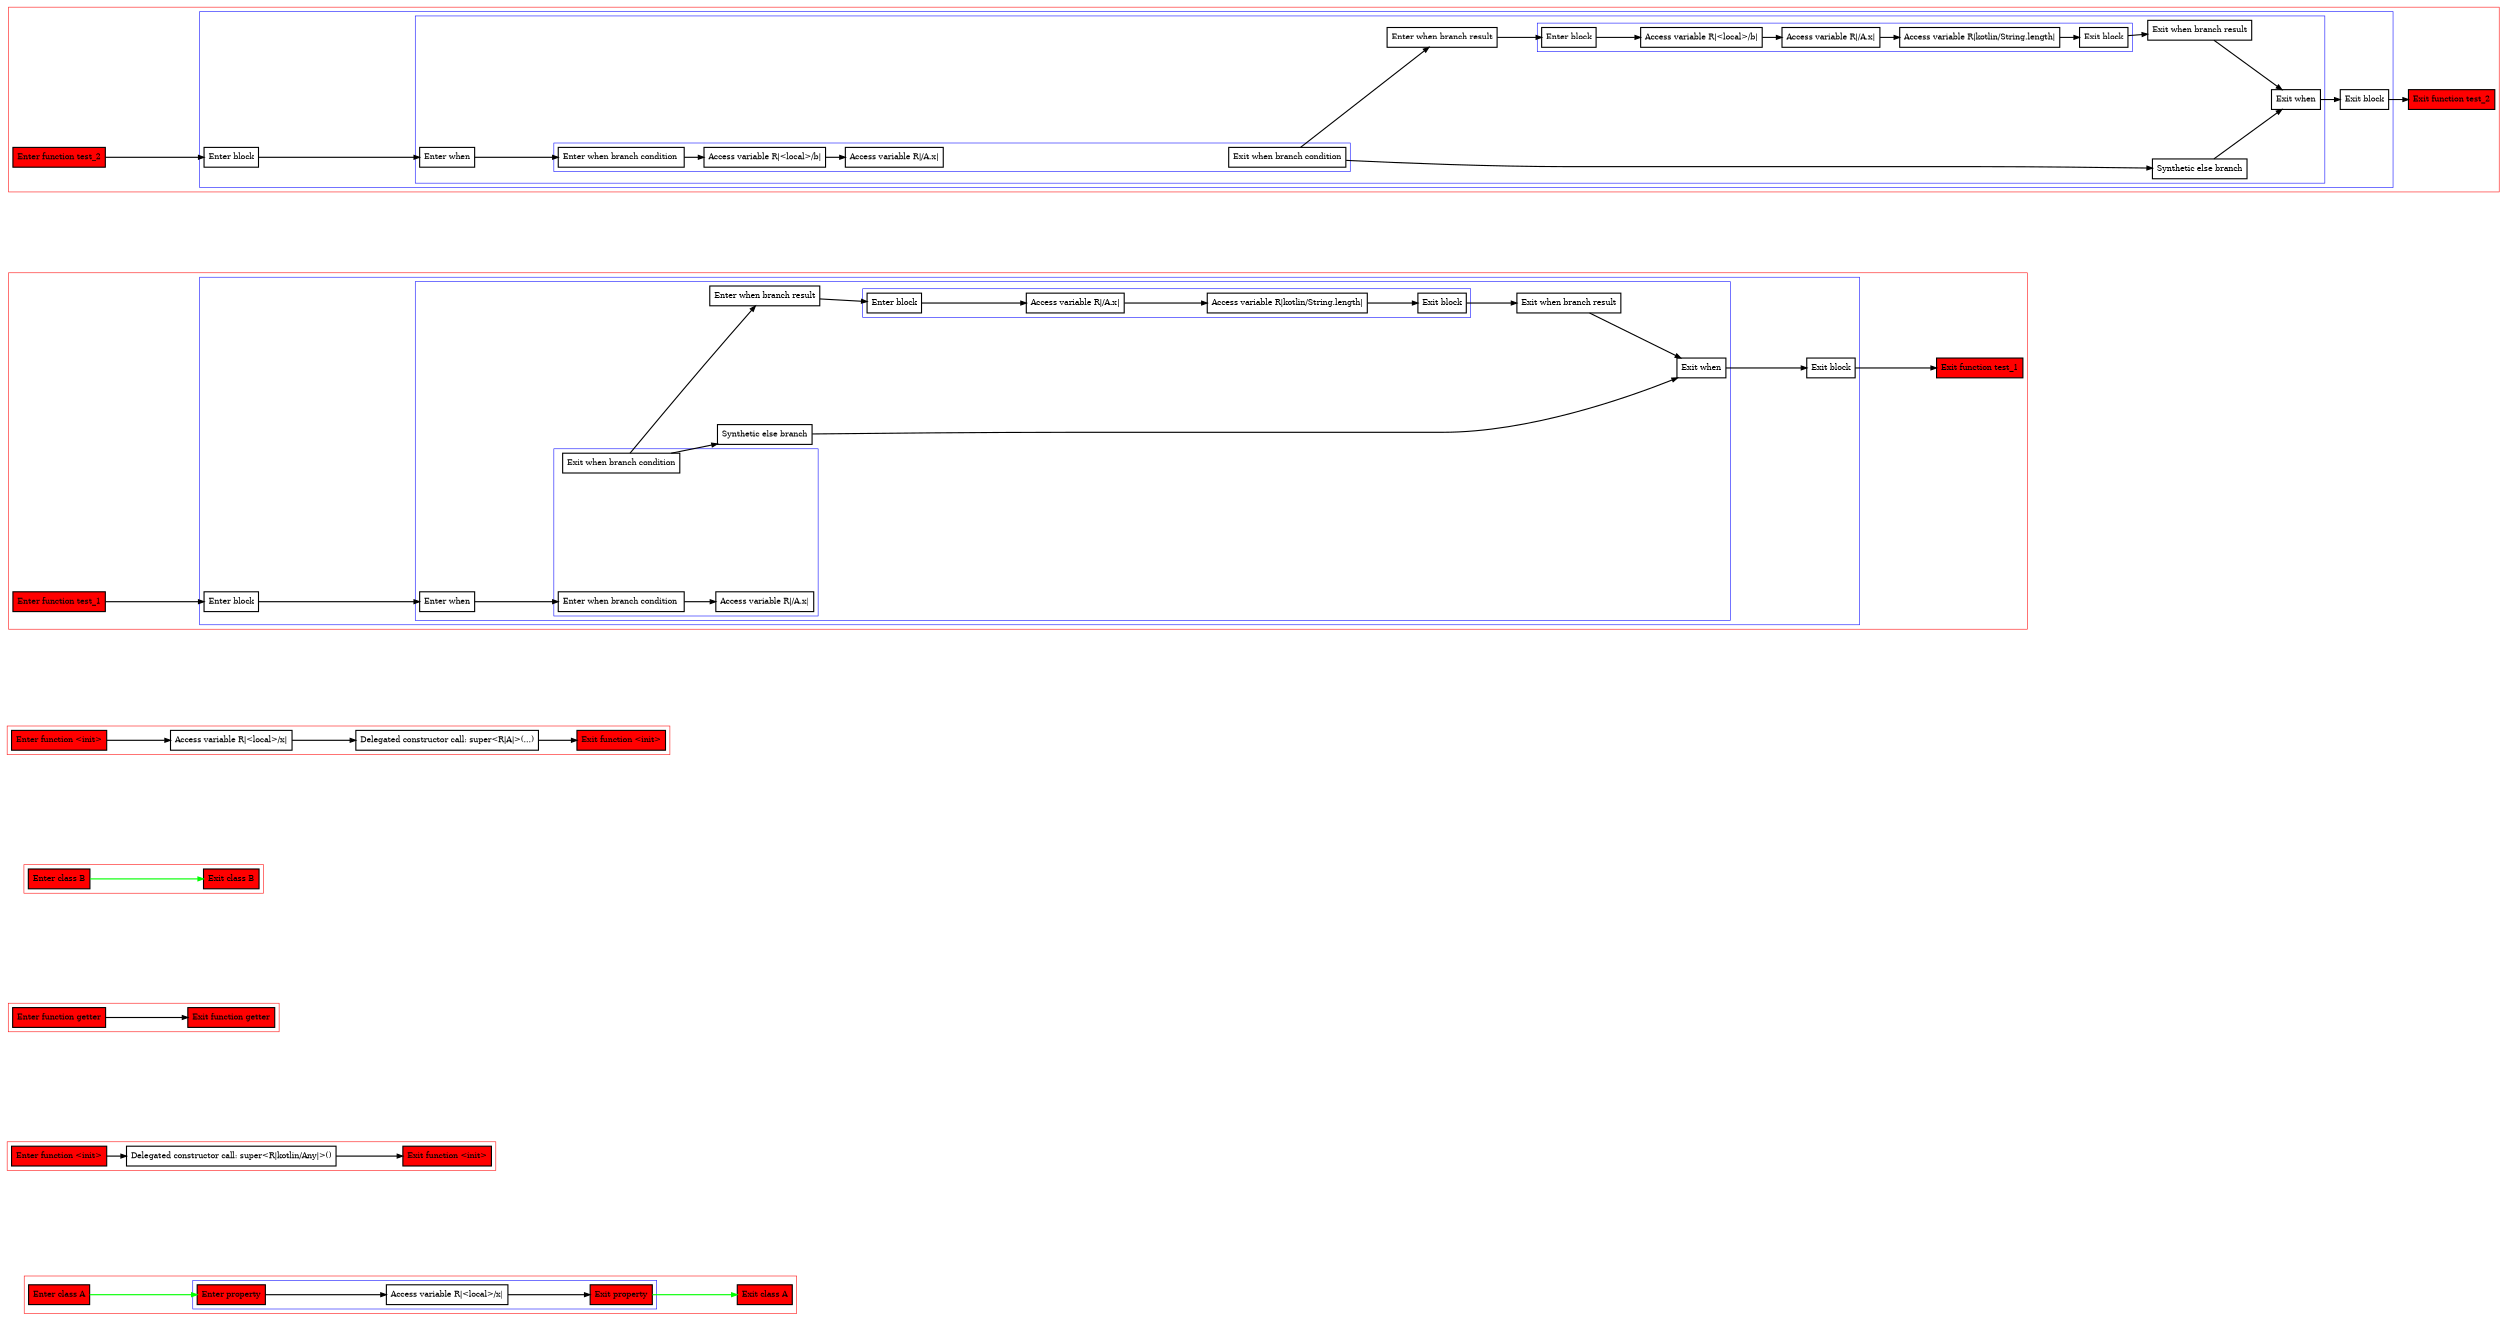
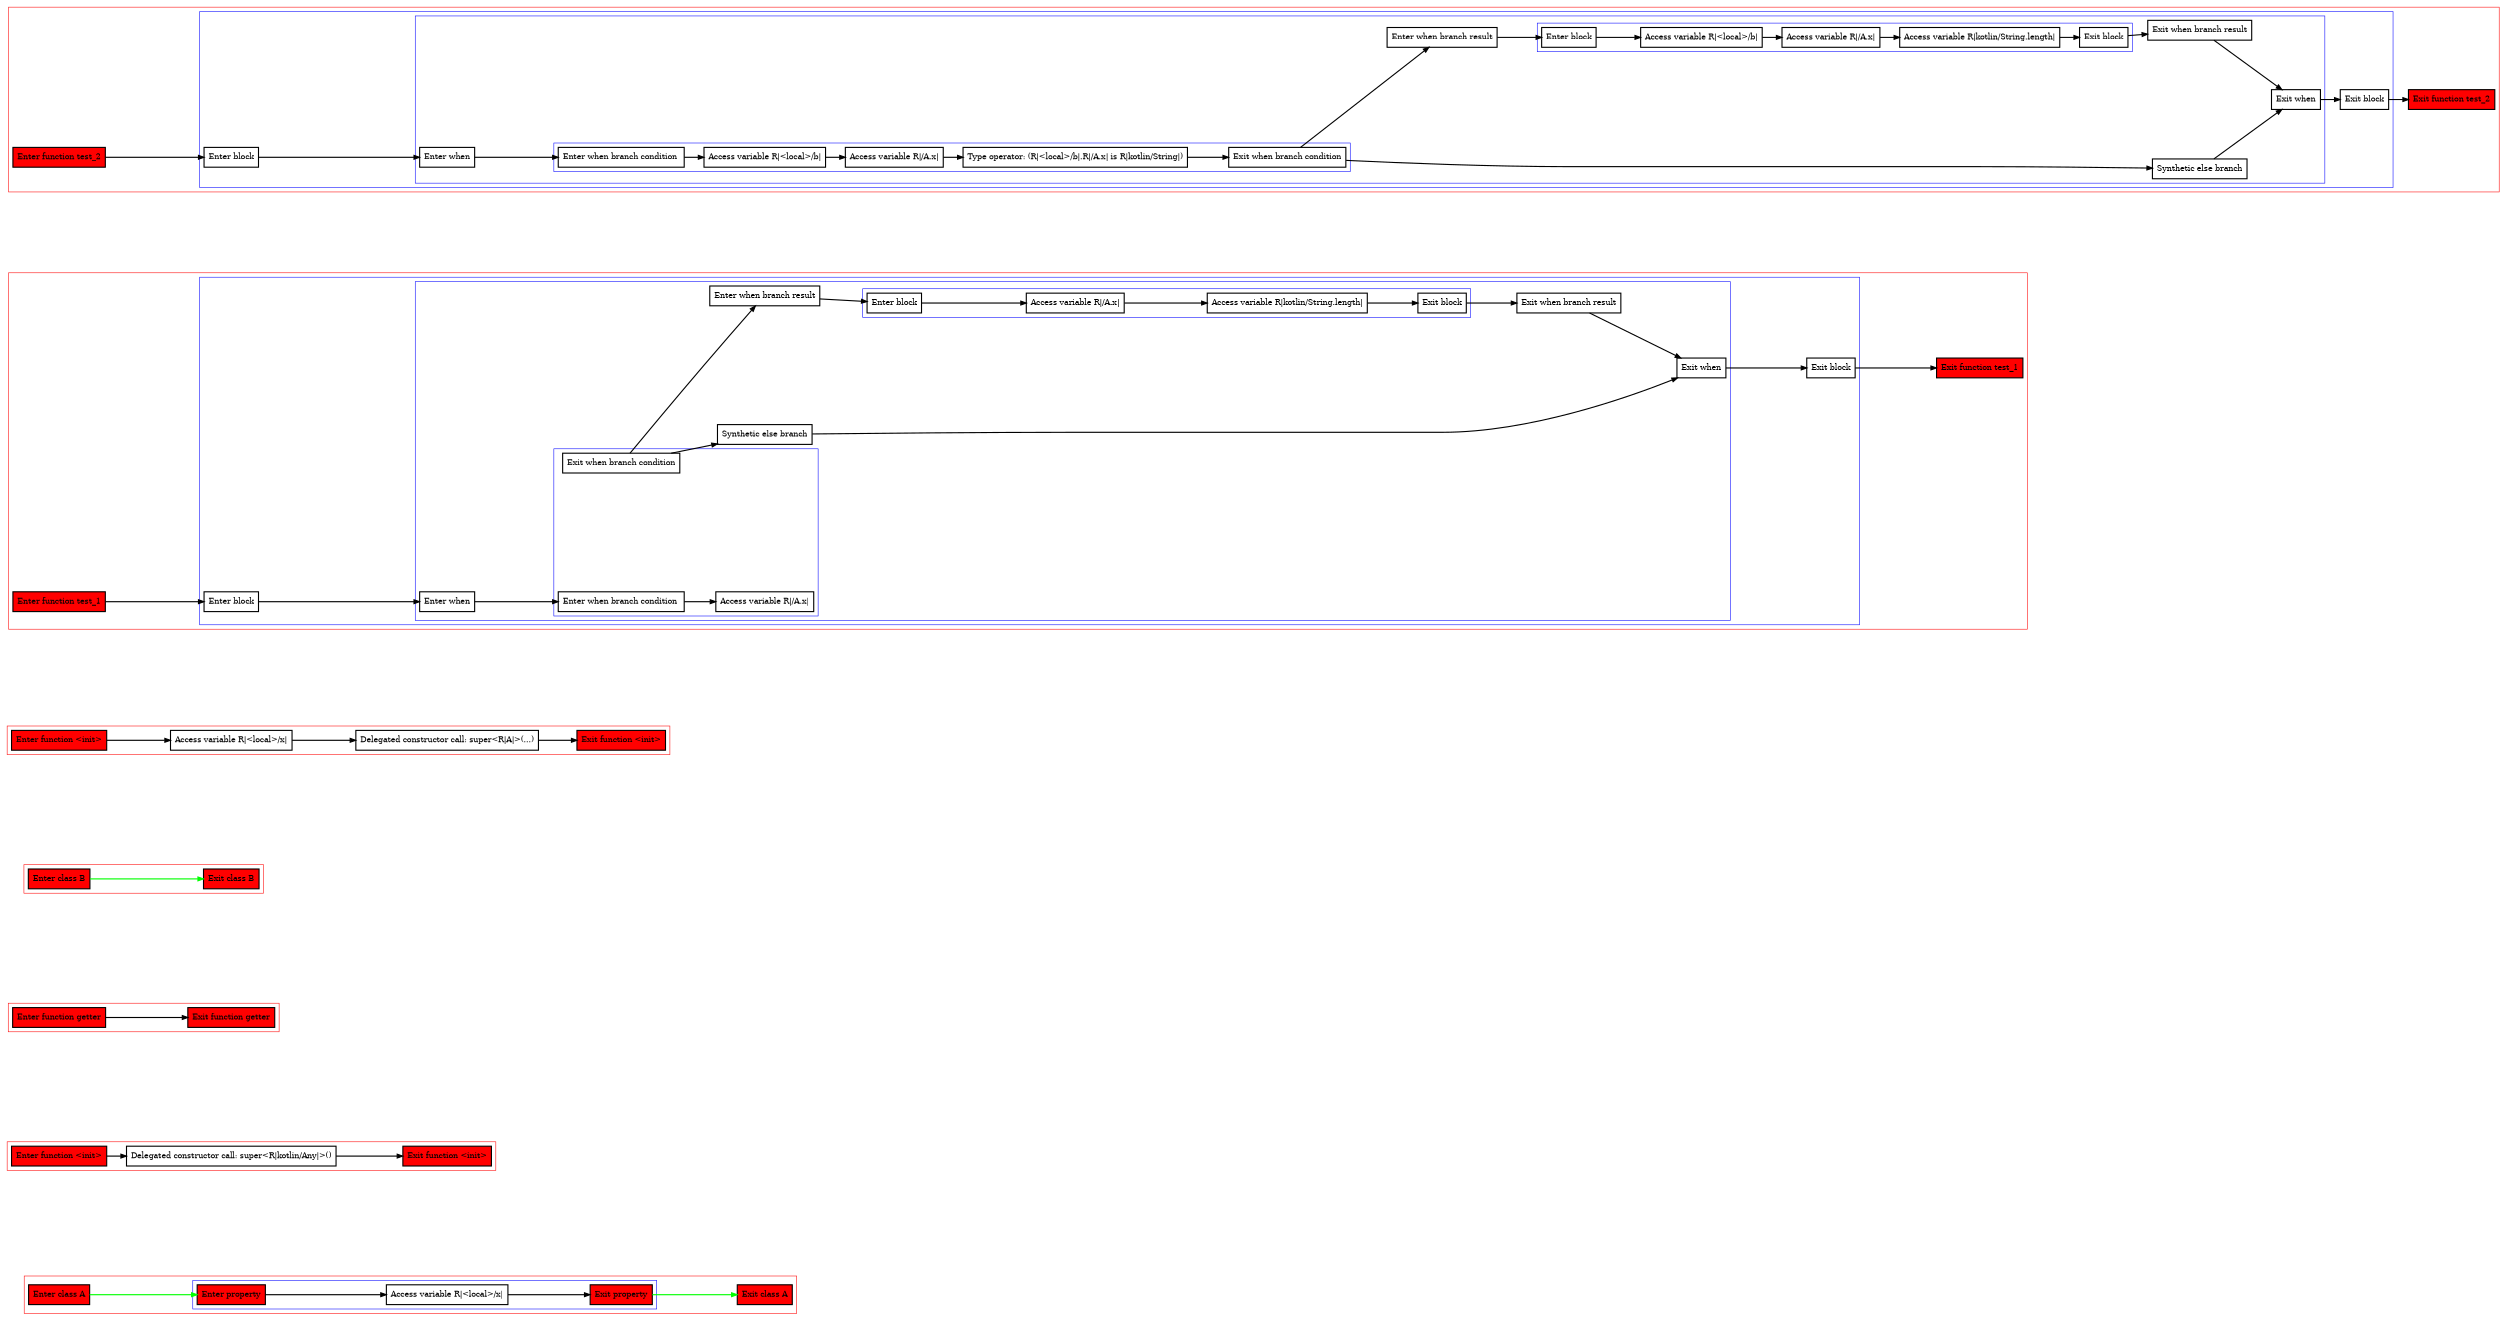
none -> (1075, 157)
